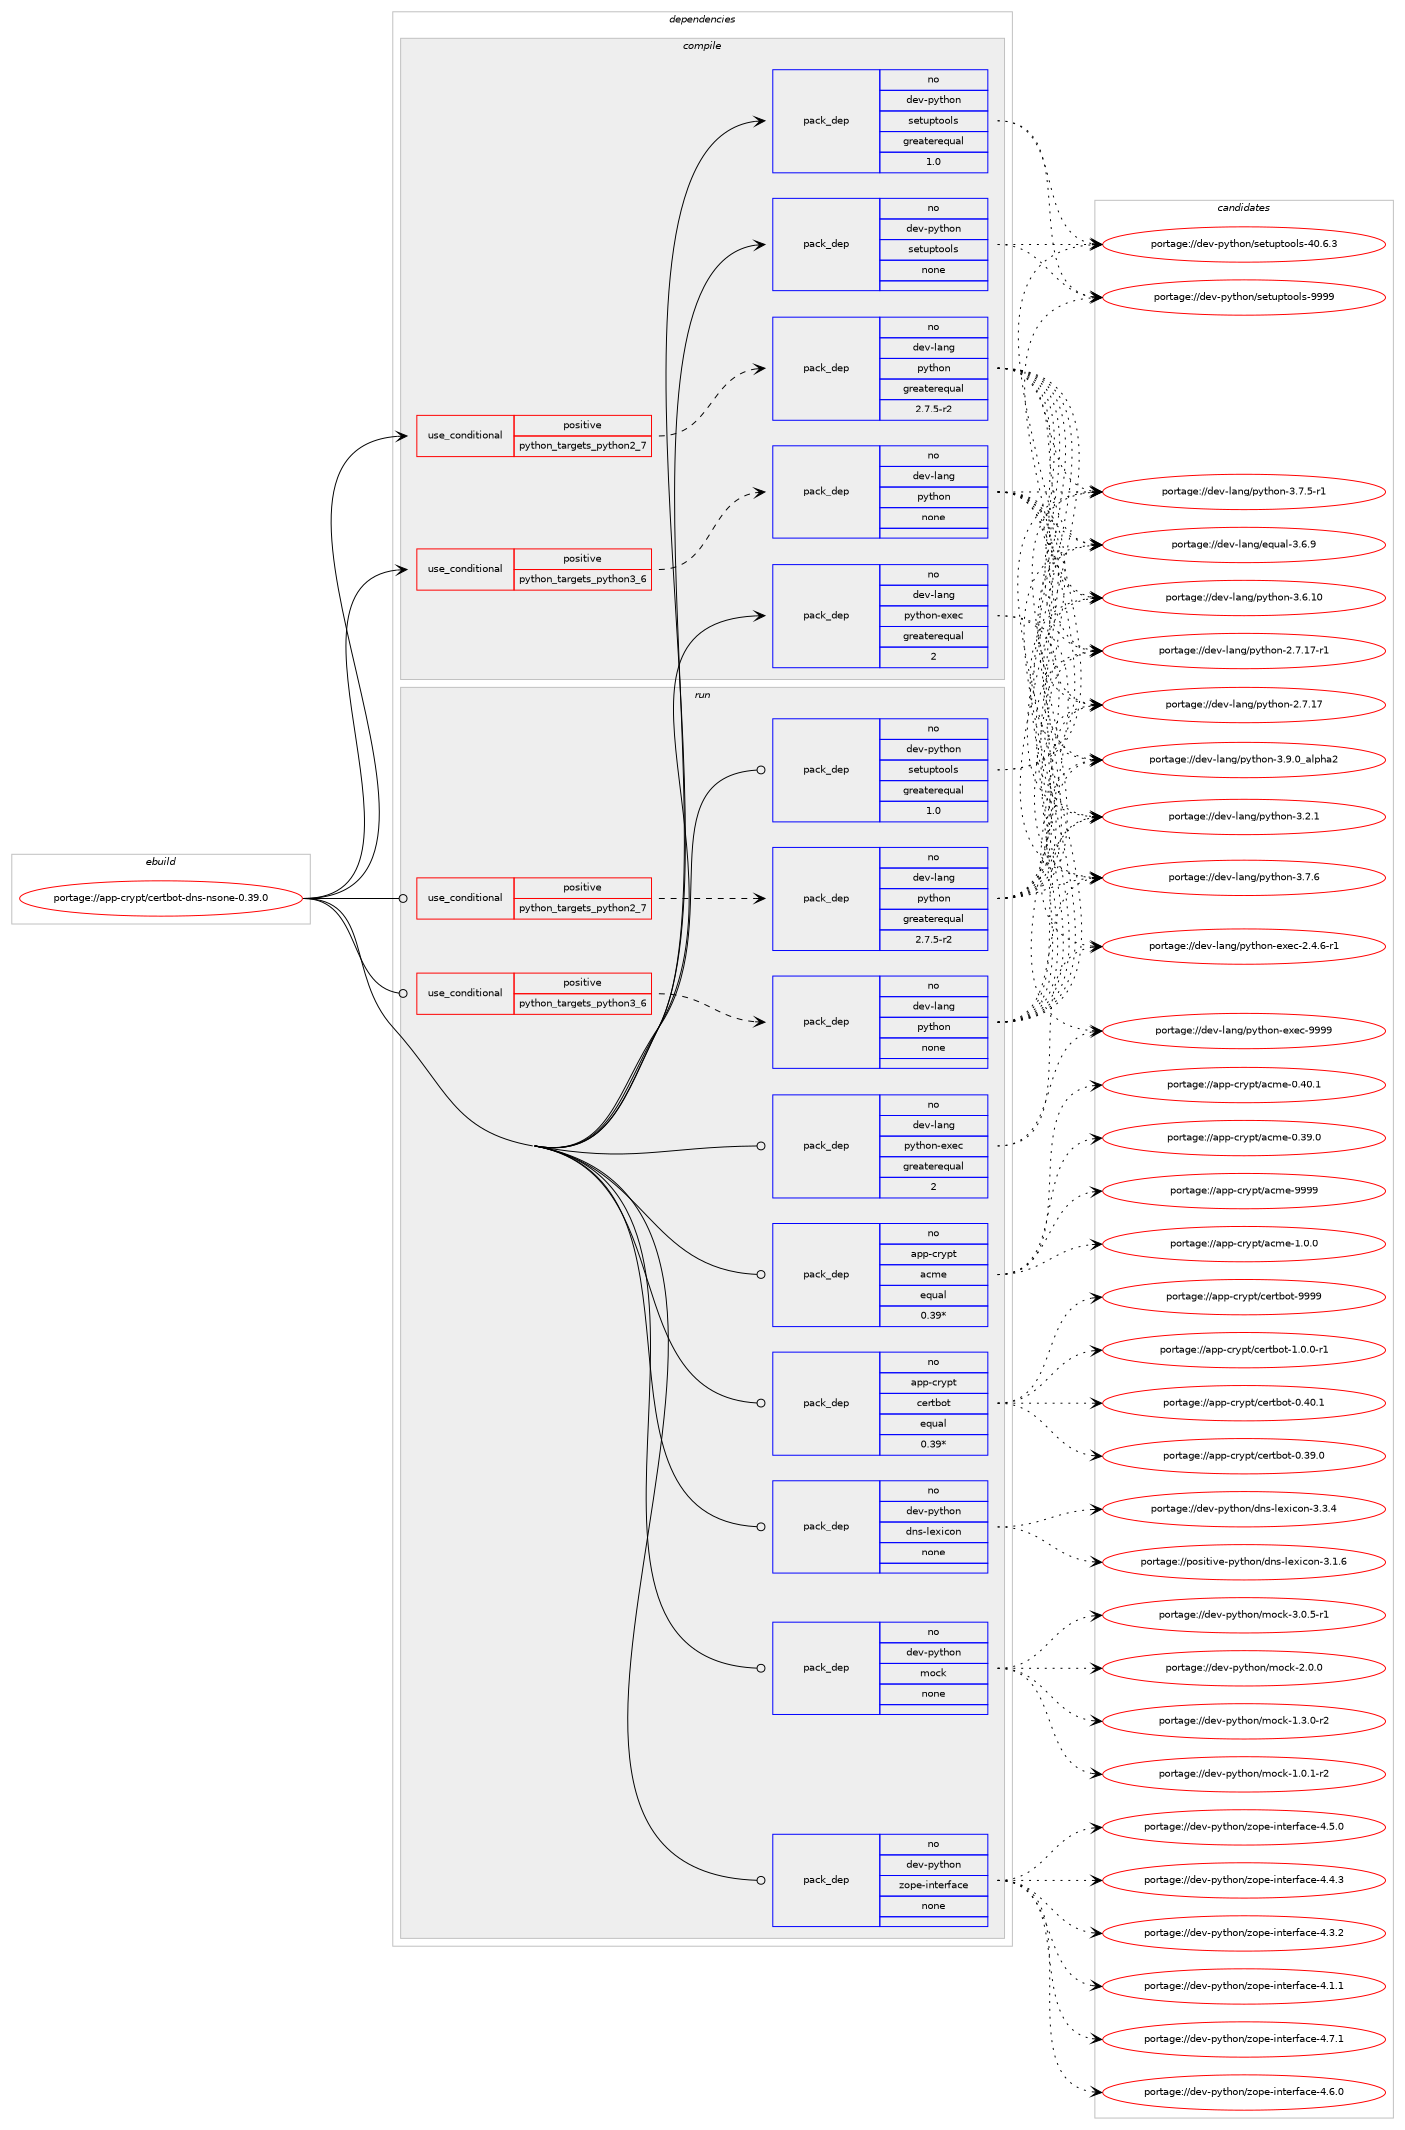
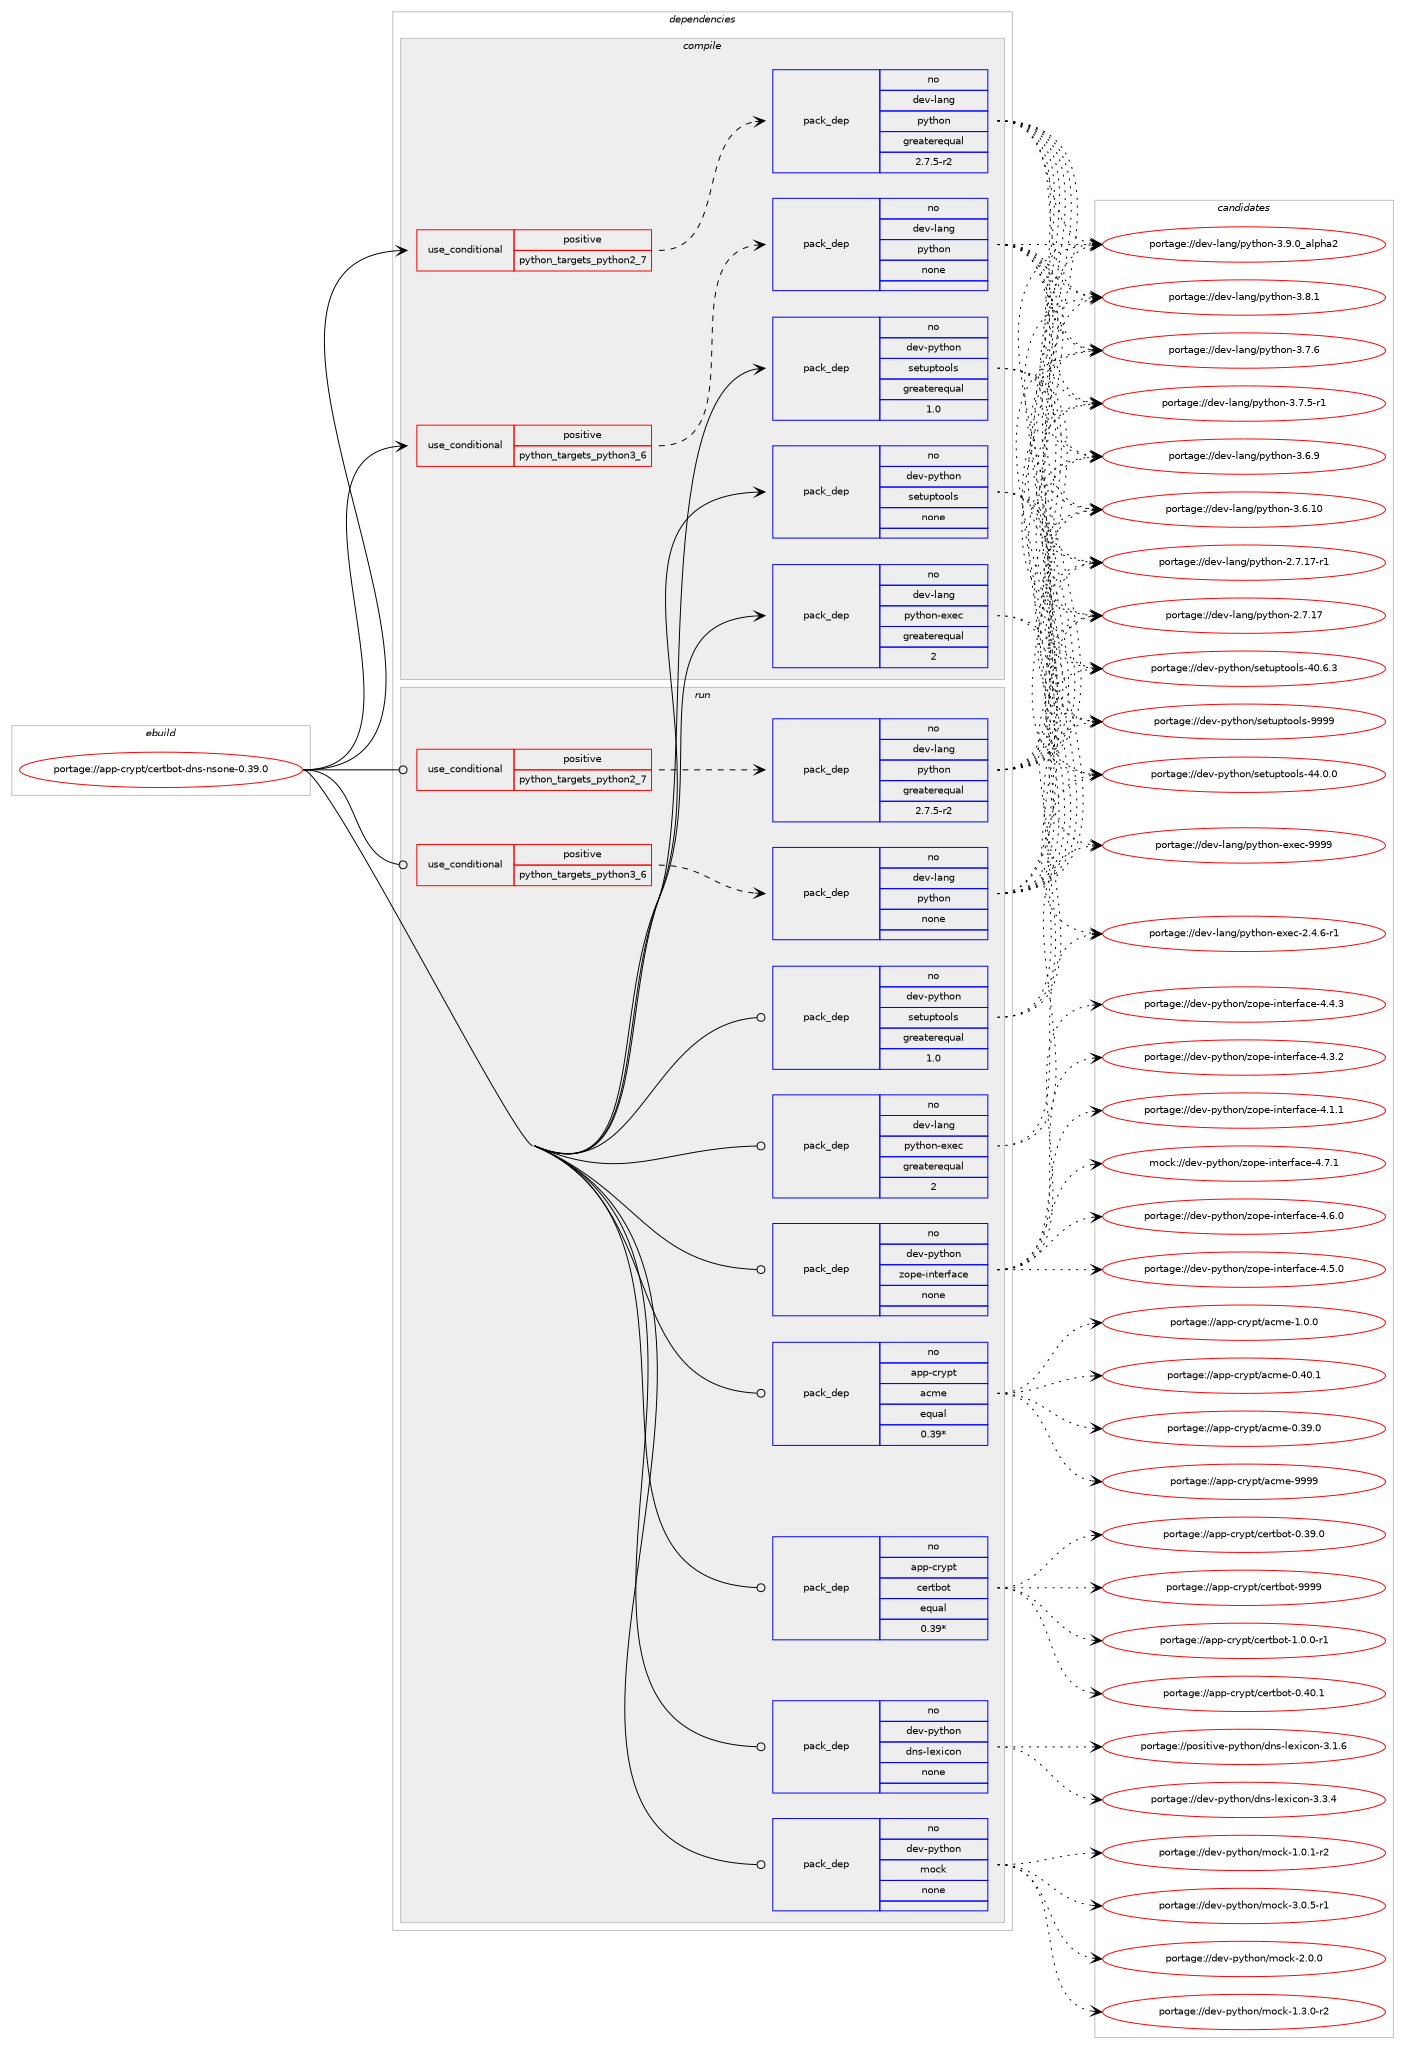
(1244, 545) -> (1244, 457)
none -> (1244, 775)
(1244, 817) -> (1244, 298)
(1244, 2039) -> (1244, 1164)
